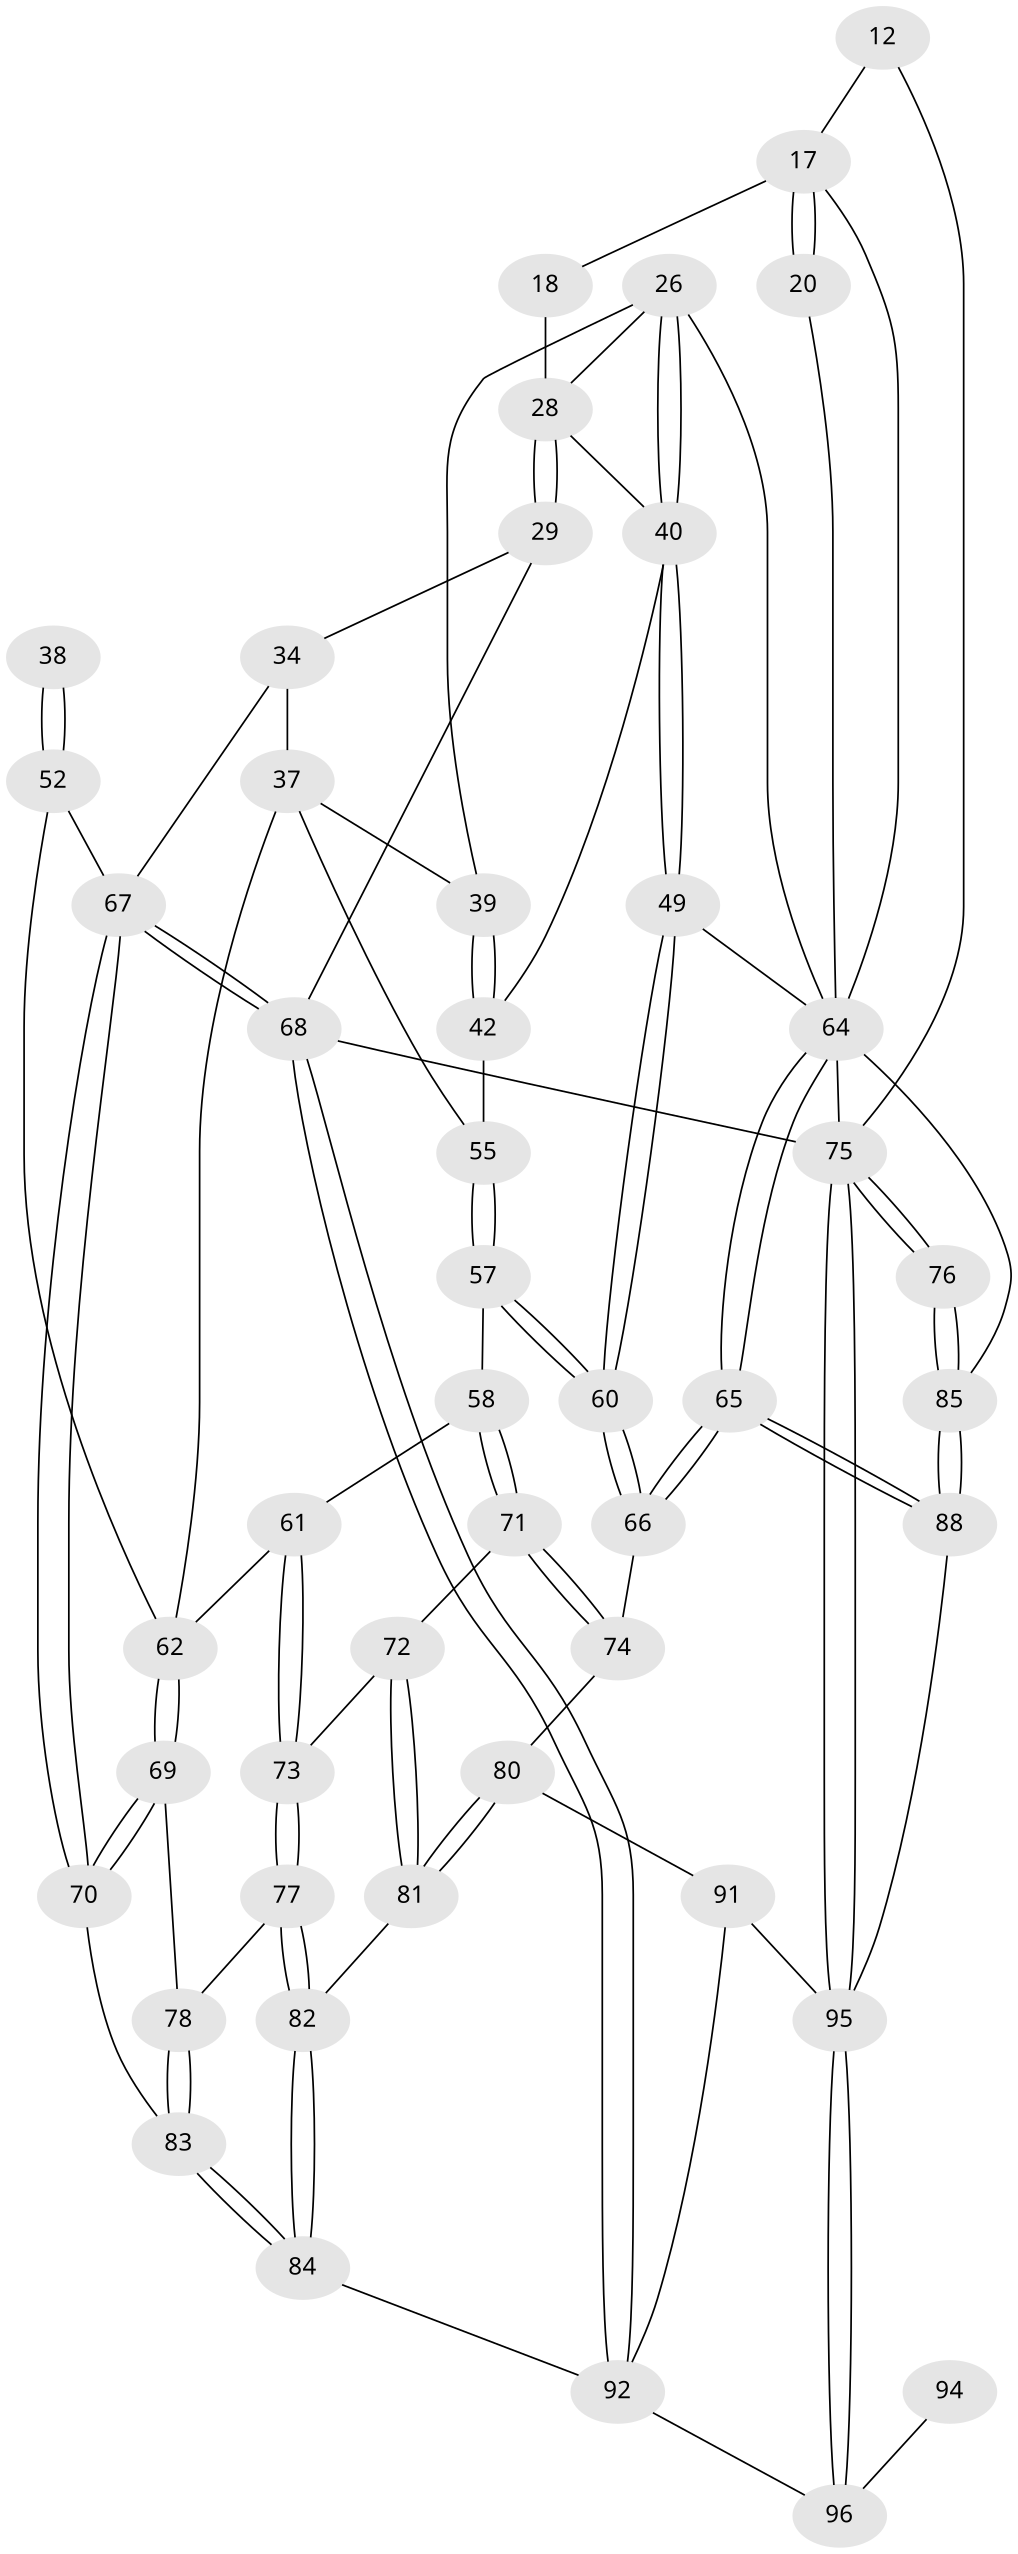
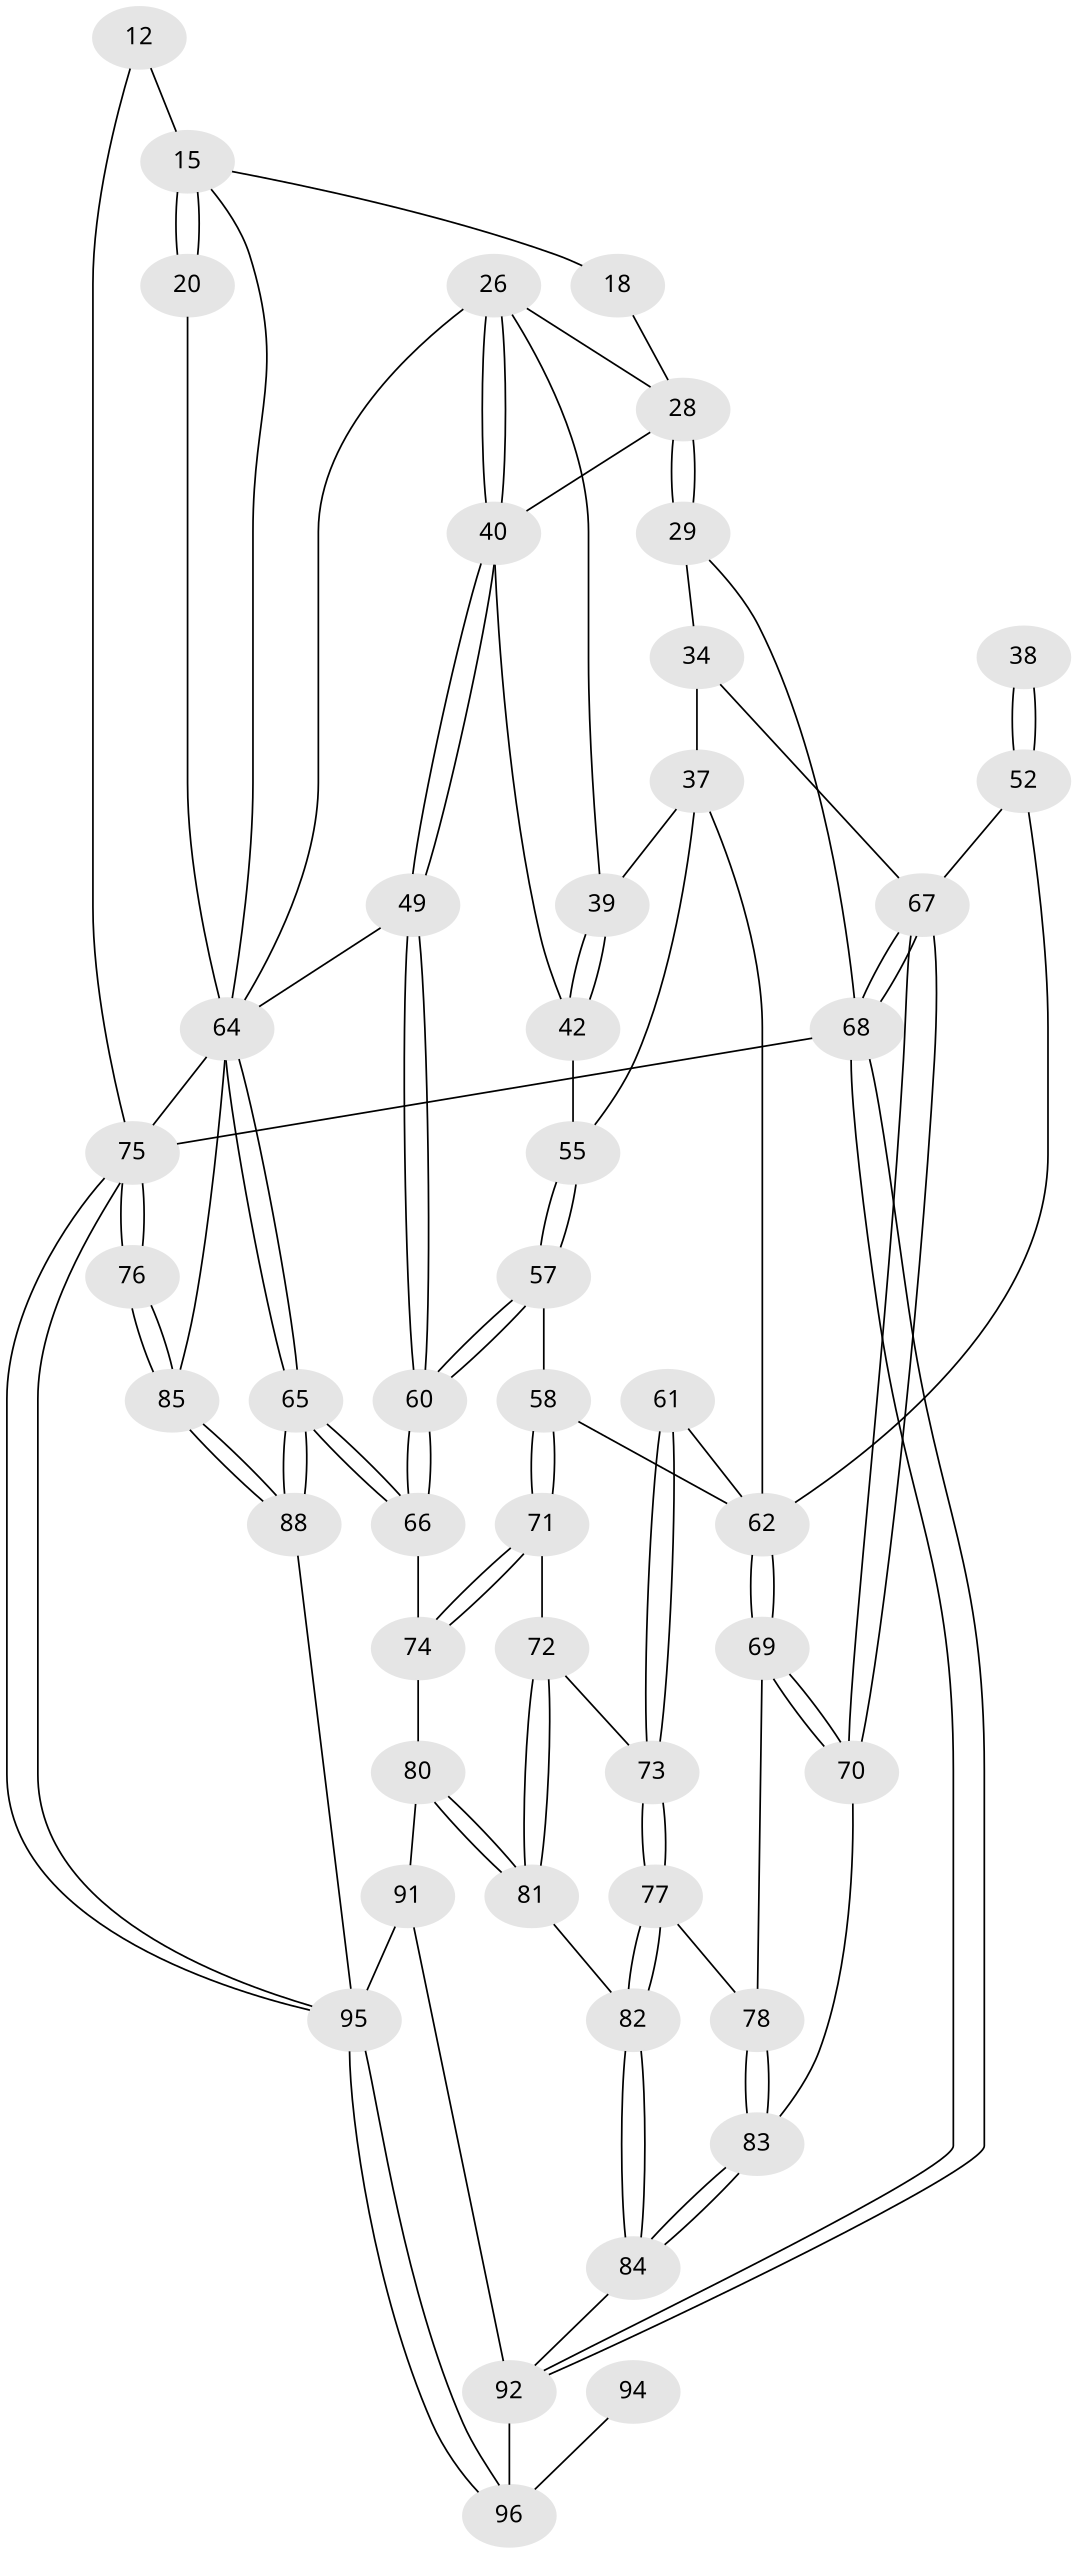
(804, 162) -> (188, 162)
(388, 1463) -> (645, 1458)
